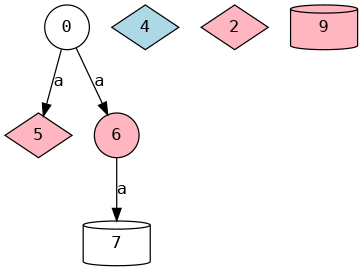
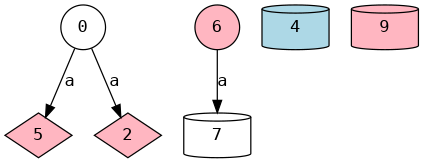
(145, 27) -> (296, 27)
(89, 76) -> (104, 77)
